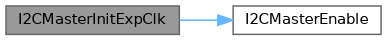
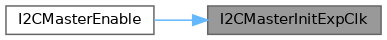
(199, 20) -> (173, 20)
